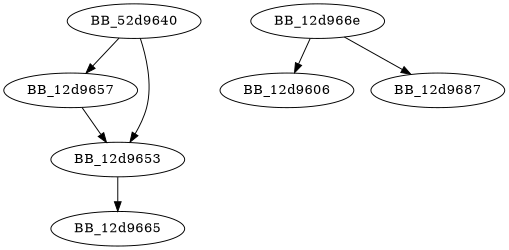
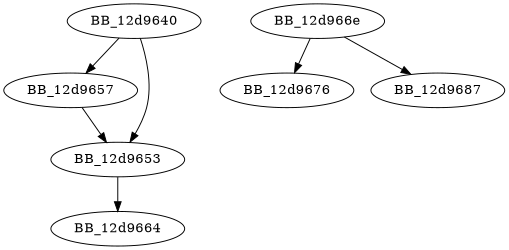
(134, 21) -> (134, 21)
(287, 90) -> (287, 90)
(118, 229) -> (118, 229)
